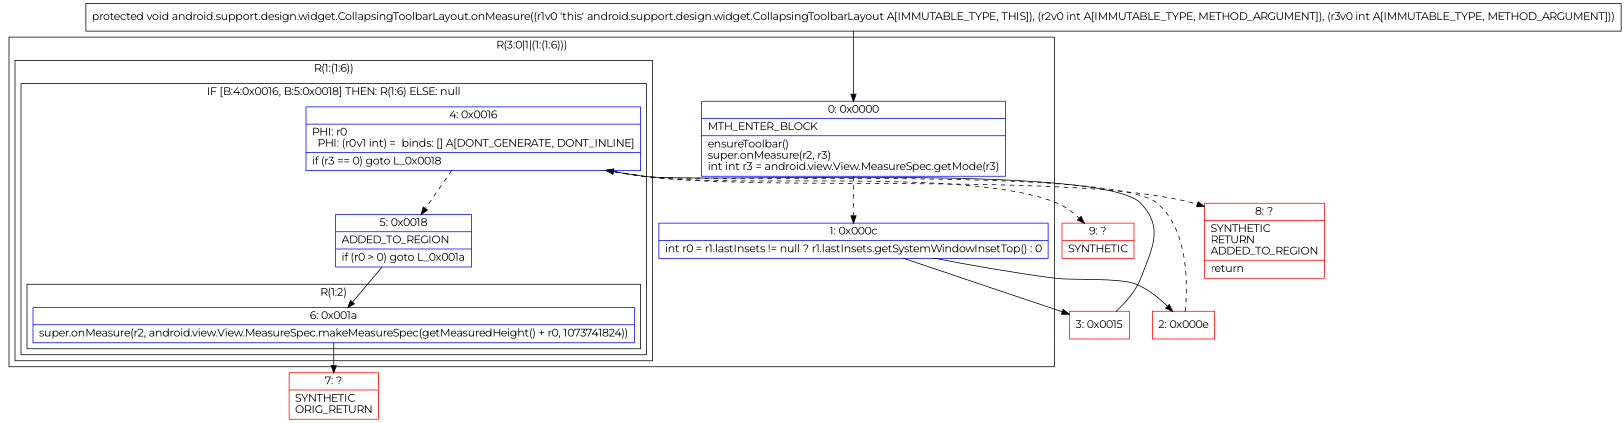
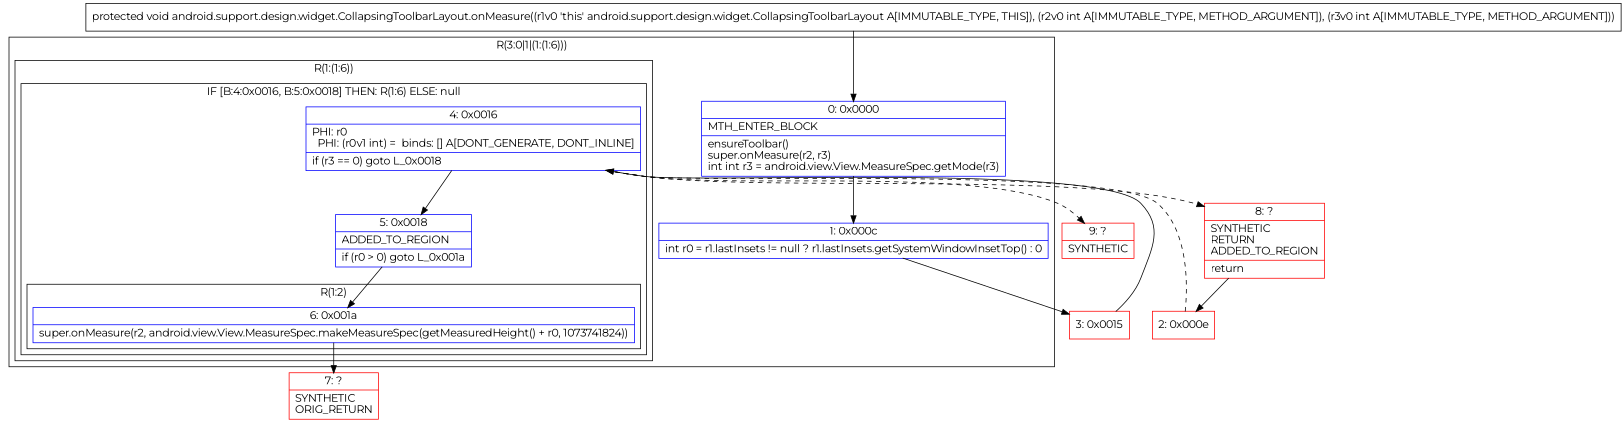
(439, 189) -> (439, 189)
(854, 196) -> (854, 196)
(1047, 277) -> (1215, 292)
